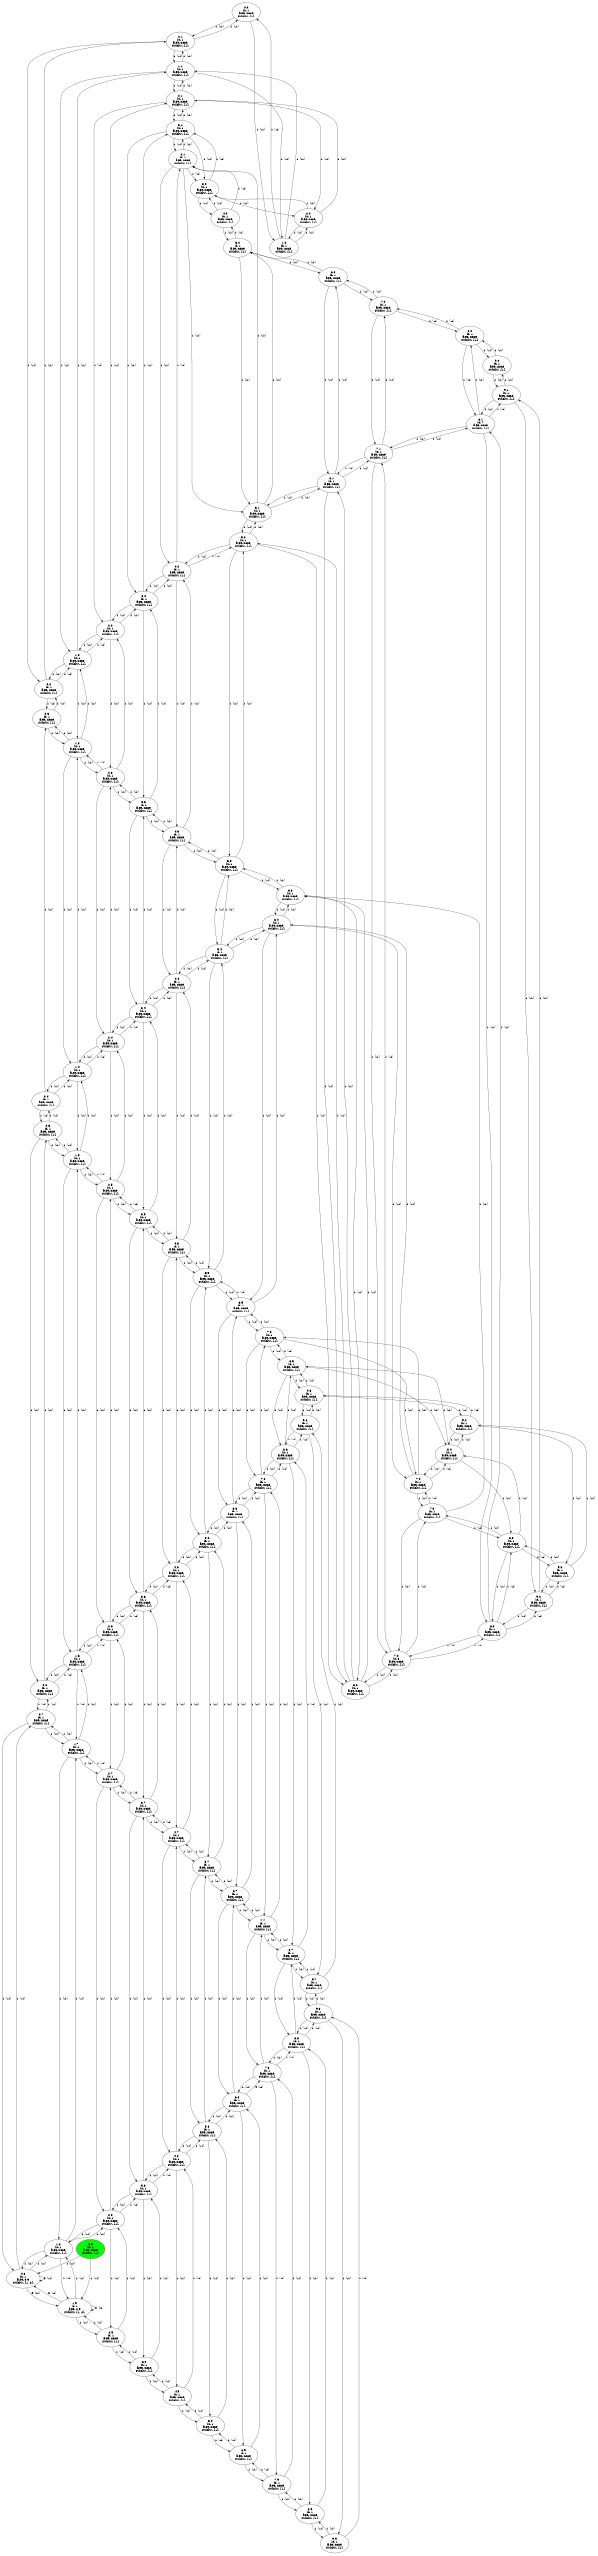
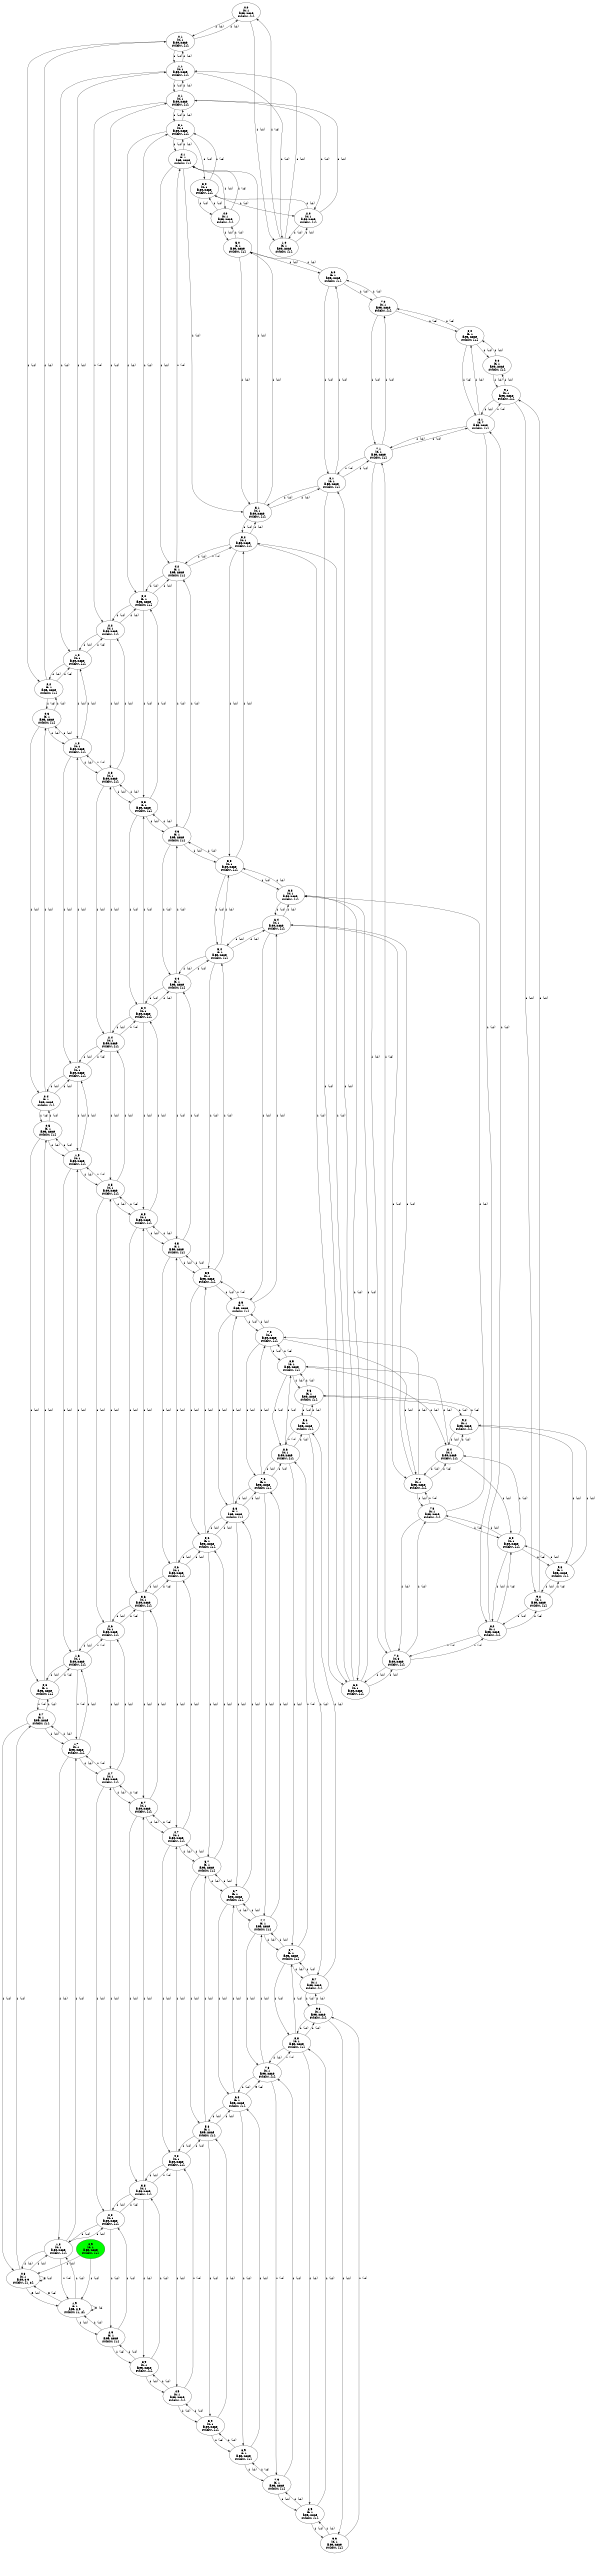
(191, 174) -> (219, 178)
none -> (30, 909)
